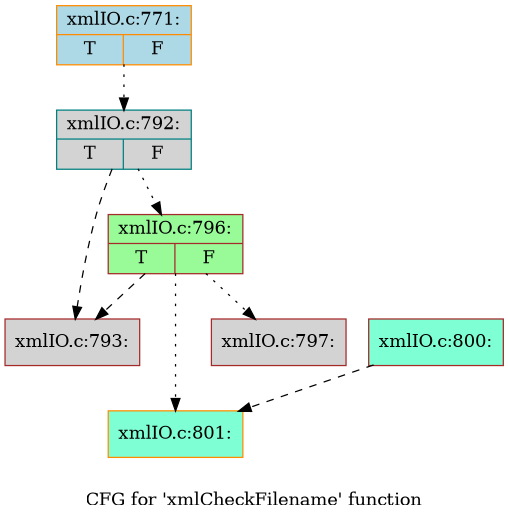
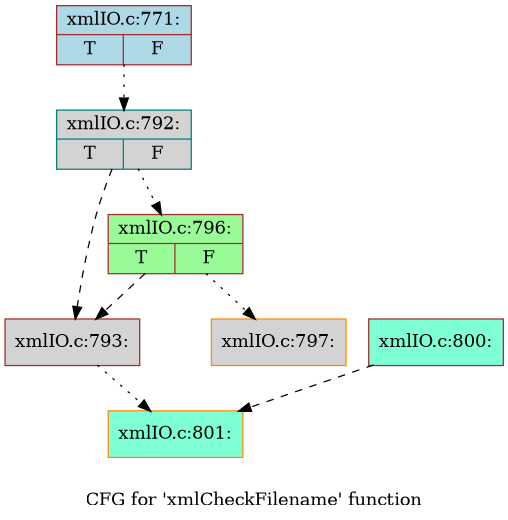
(124, 35) -> (124, 35)
(176, 336) -> (119, 384)
(279, 342) -> (279, 342)
